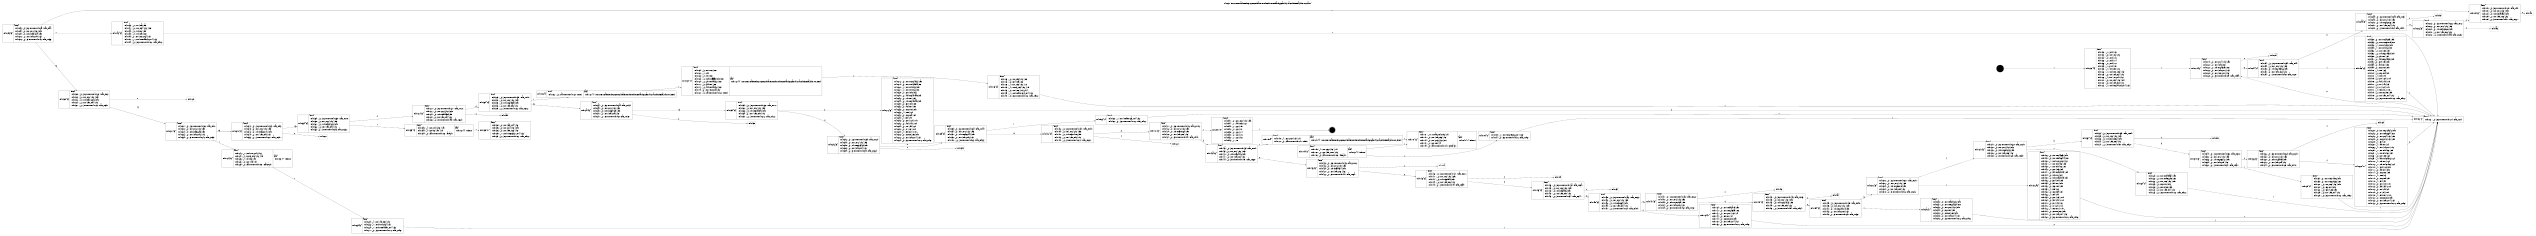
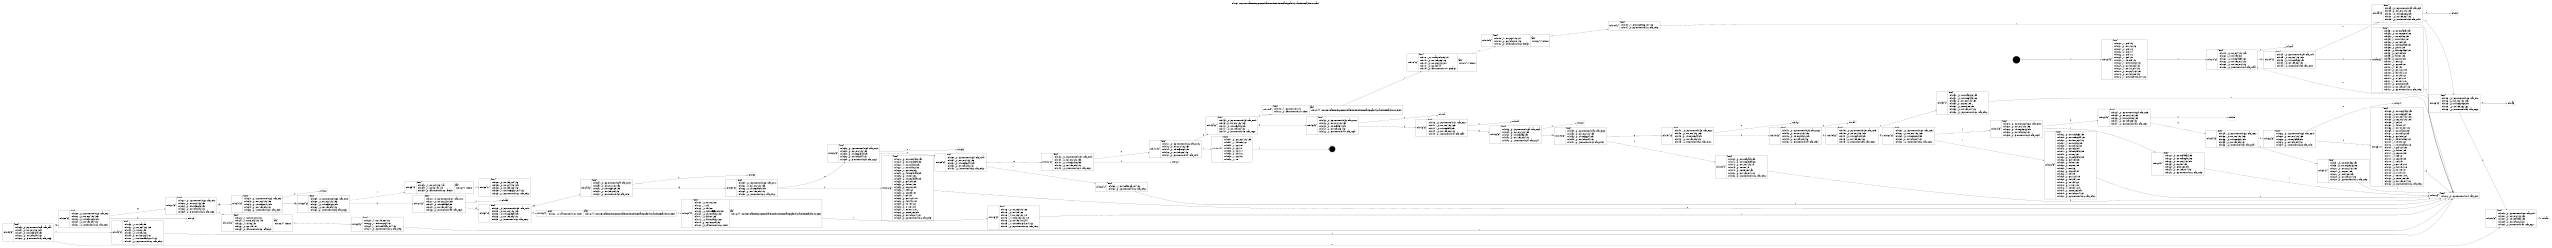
(1386, 147) -> (1483, 50)
